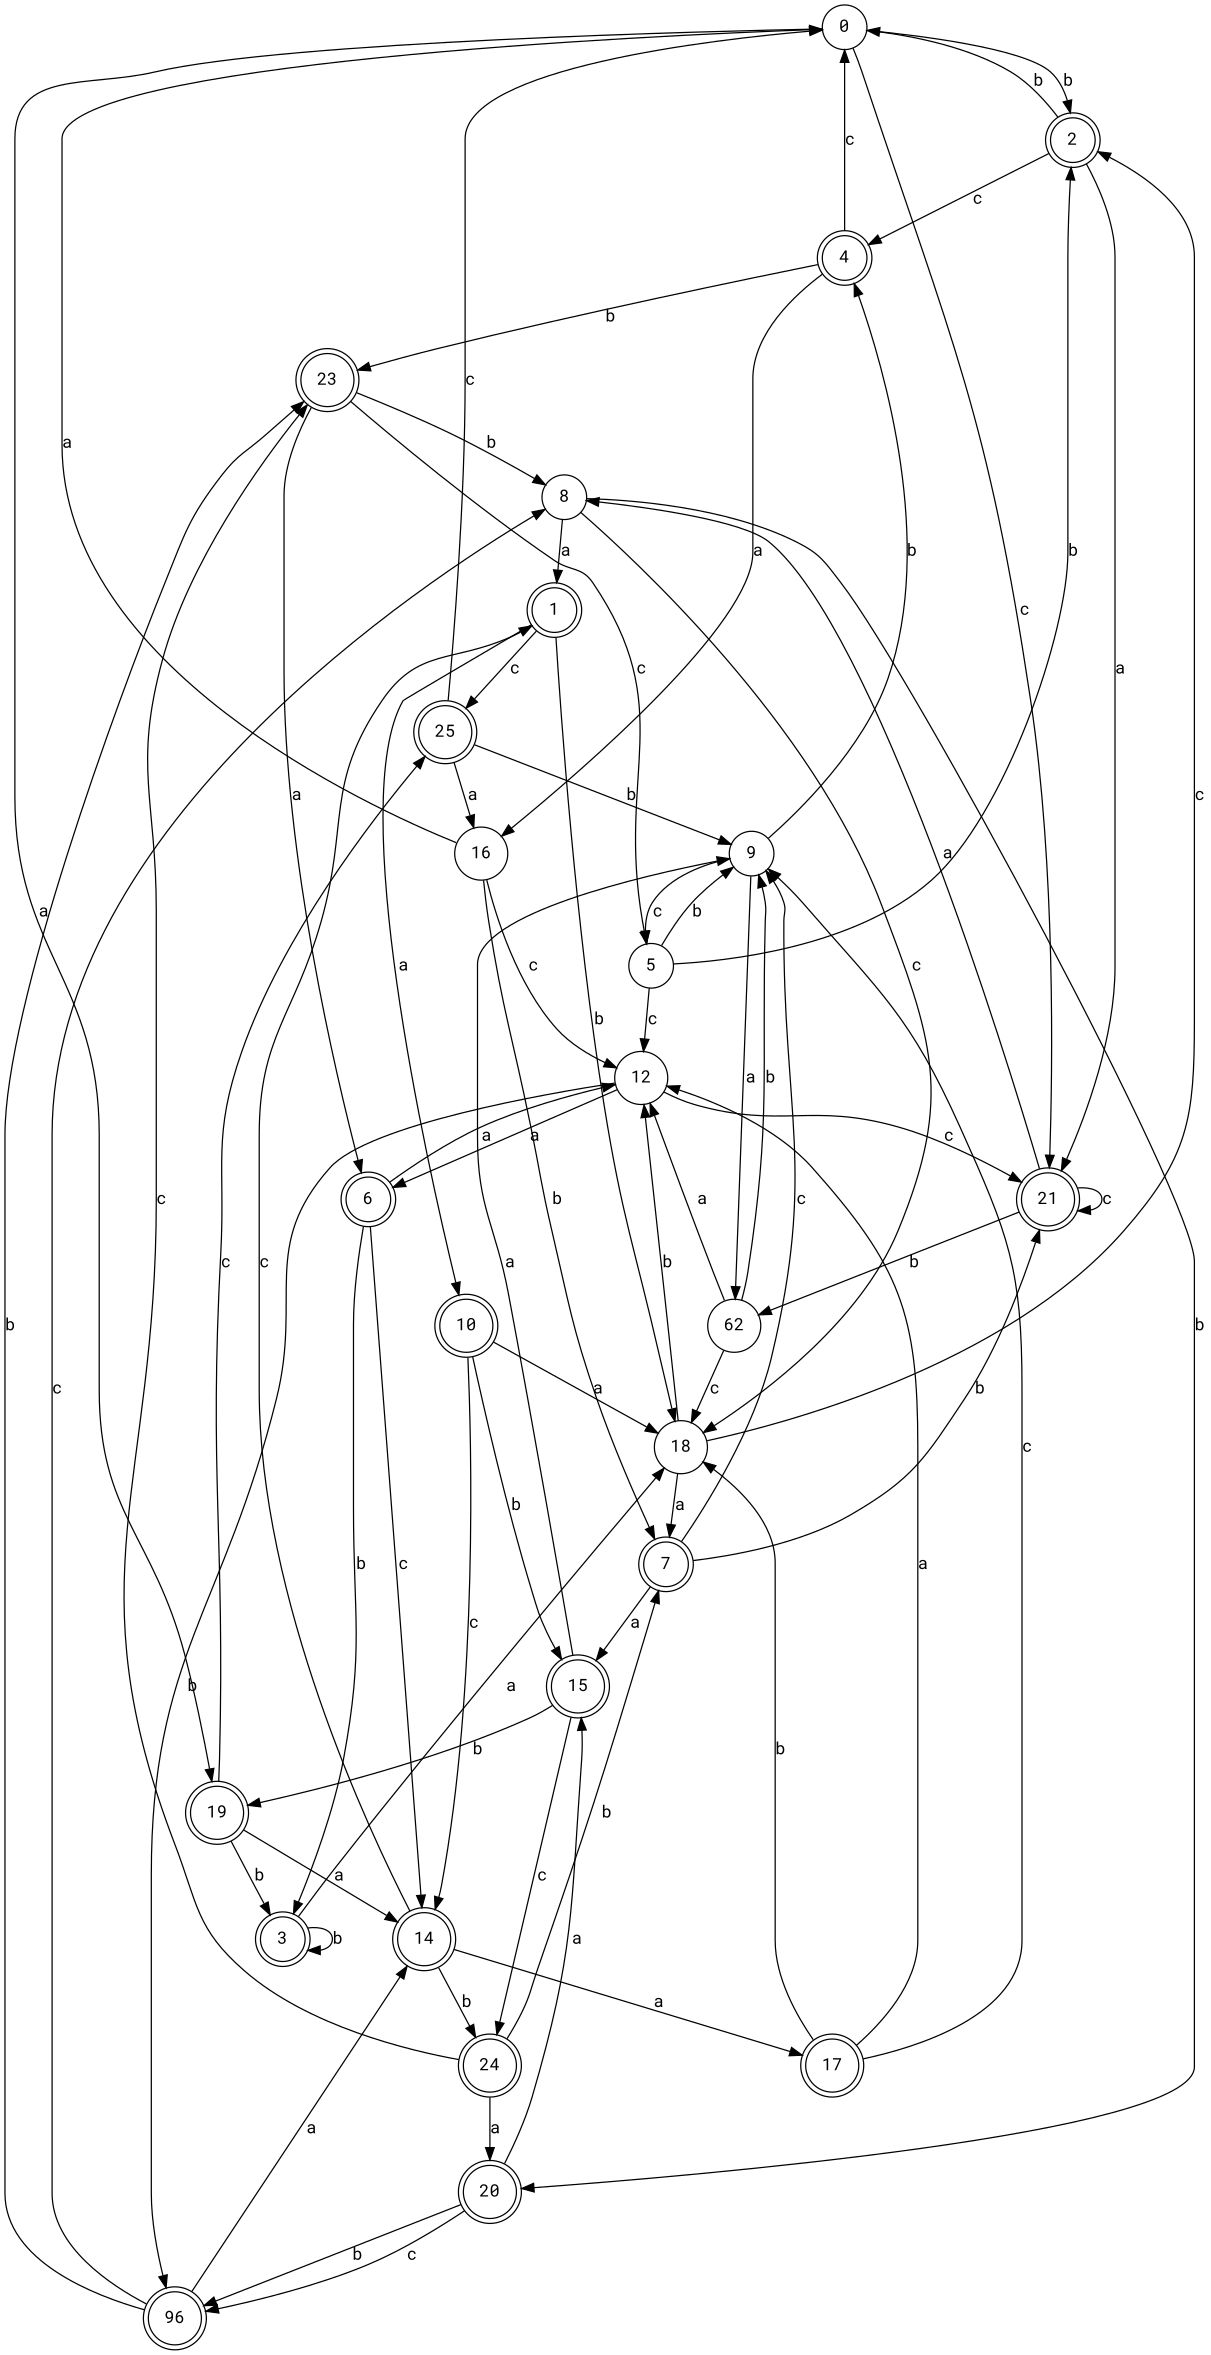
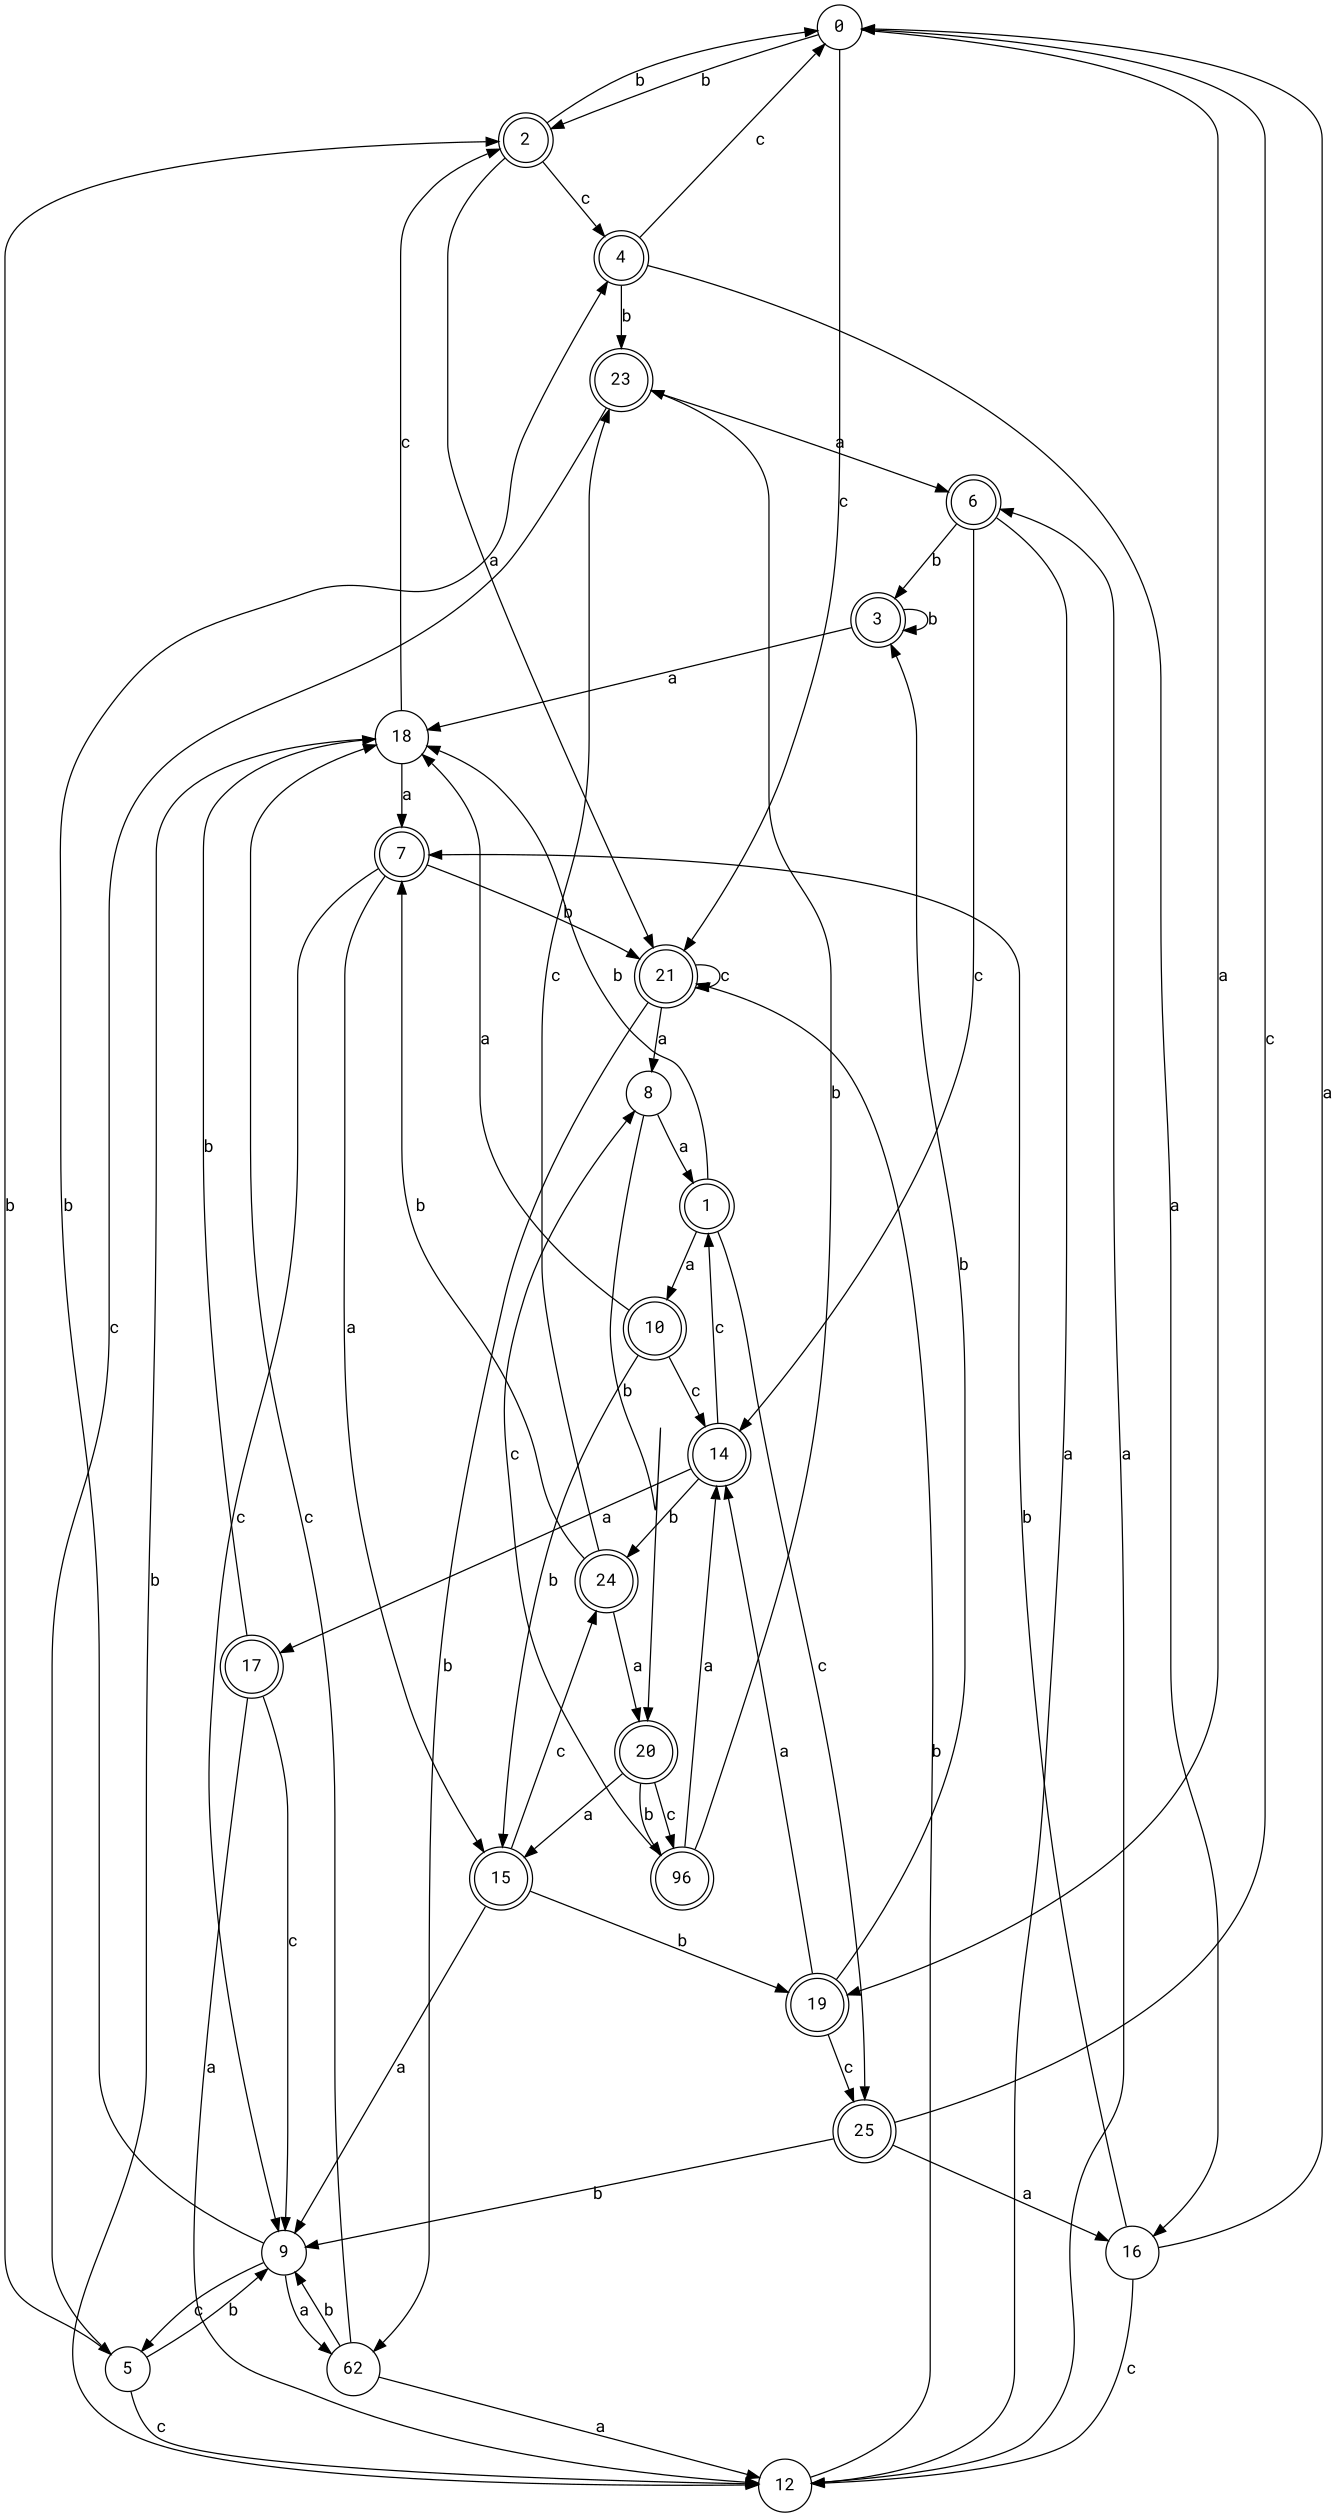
(448, 432) -> none
(901, 957) -> none
(949, 1136) -> (937, 1752)
(234, 1534) -> none
